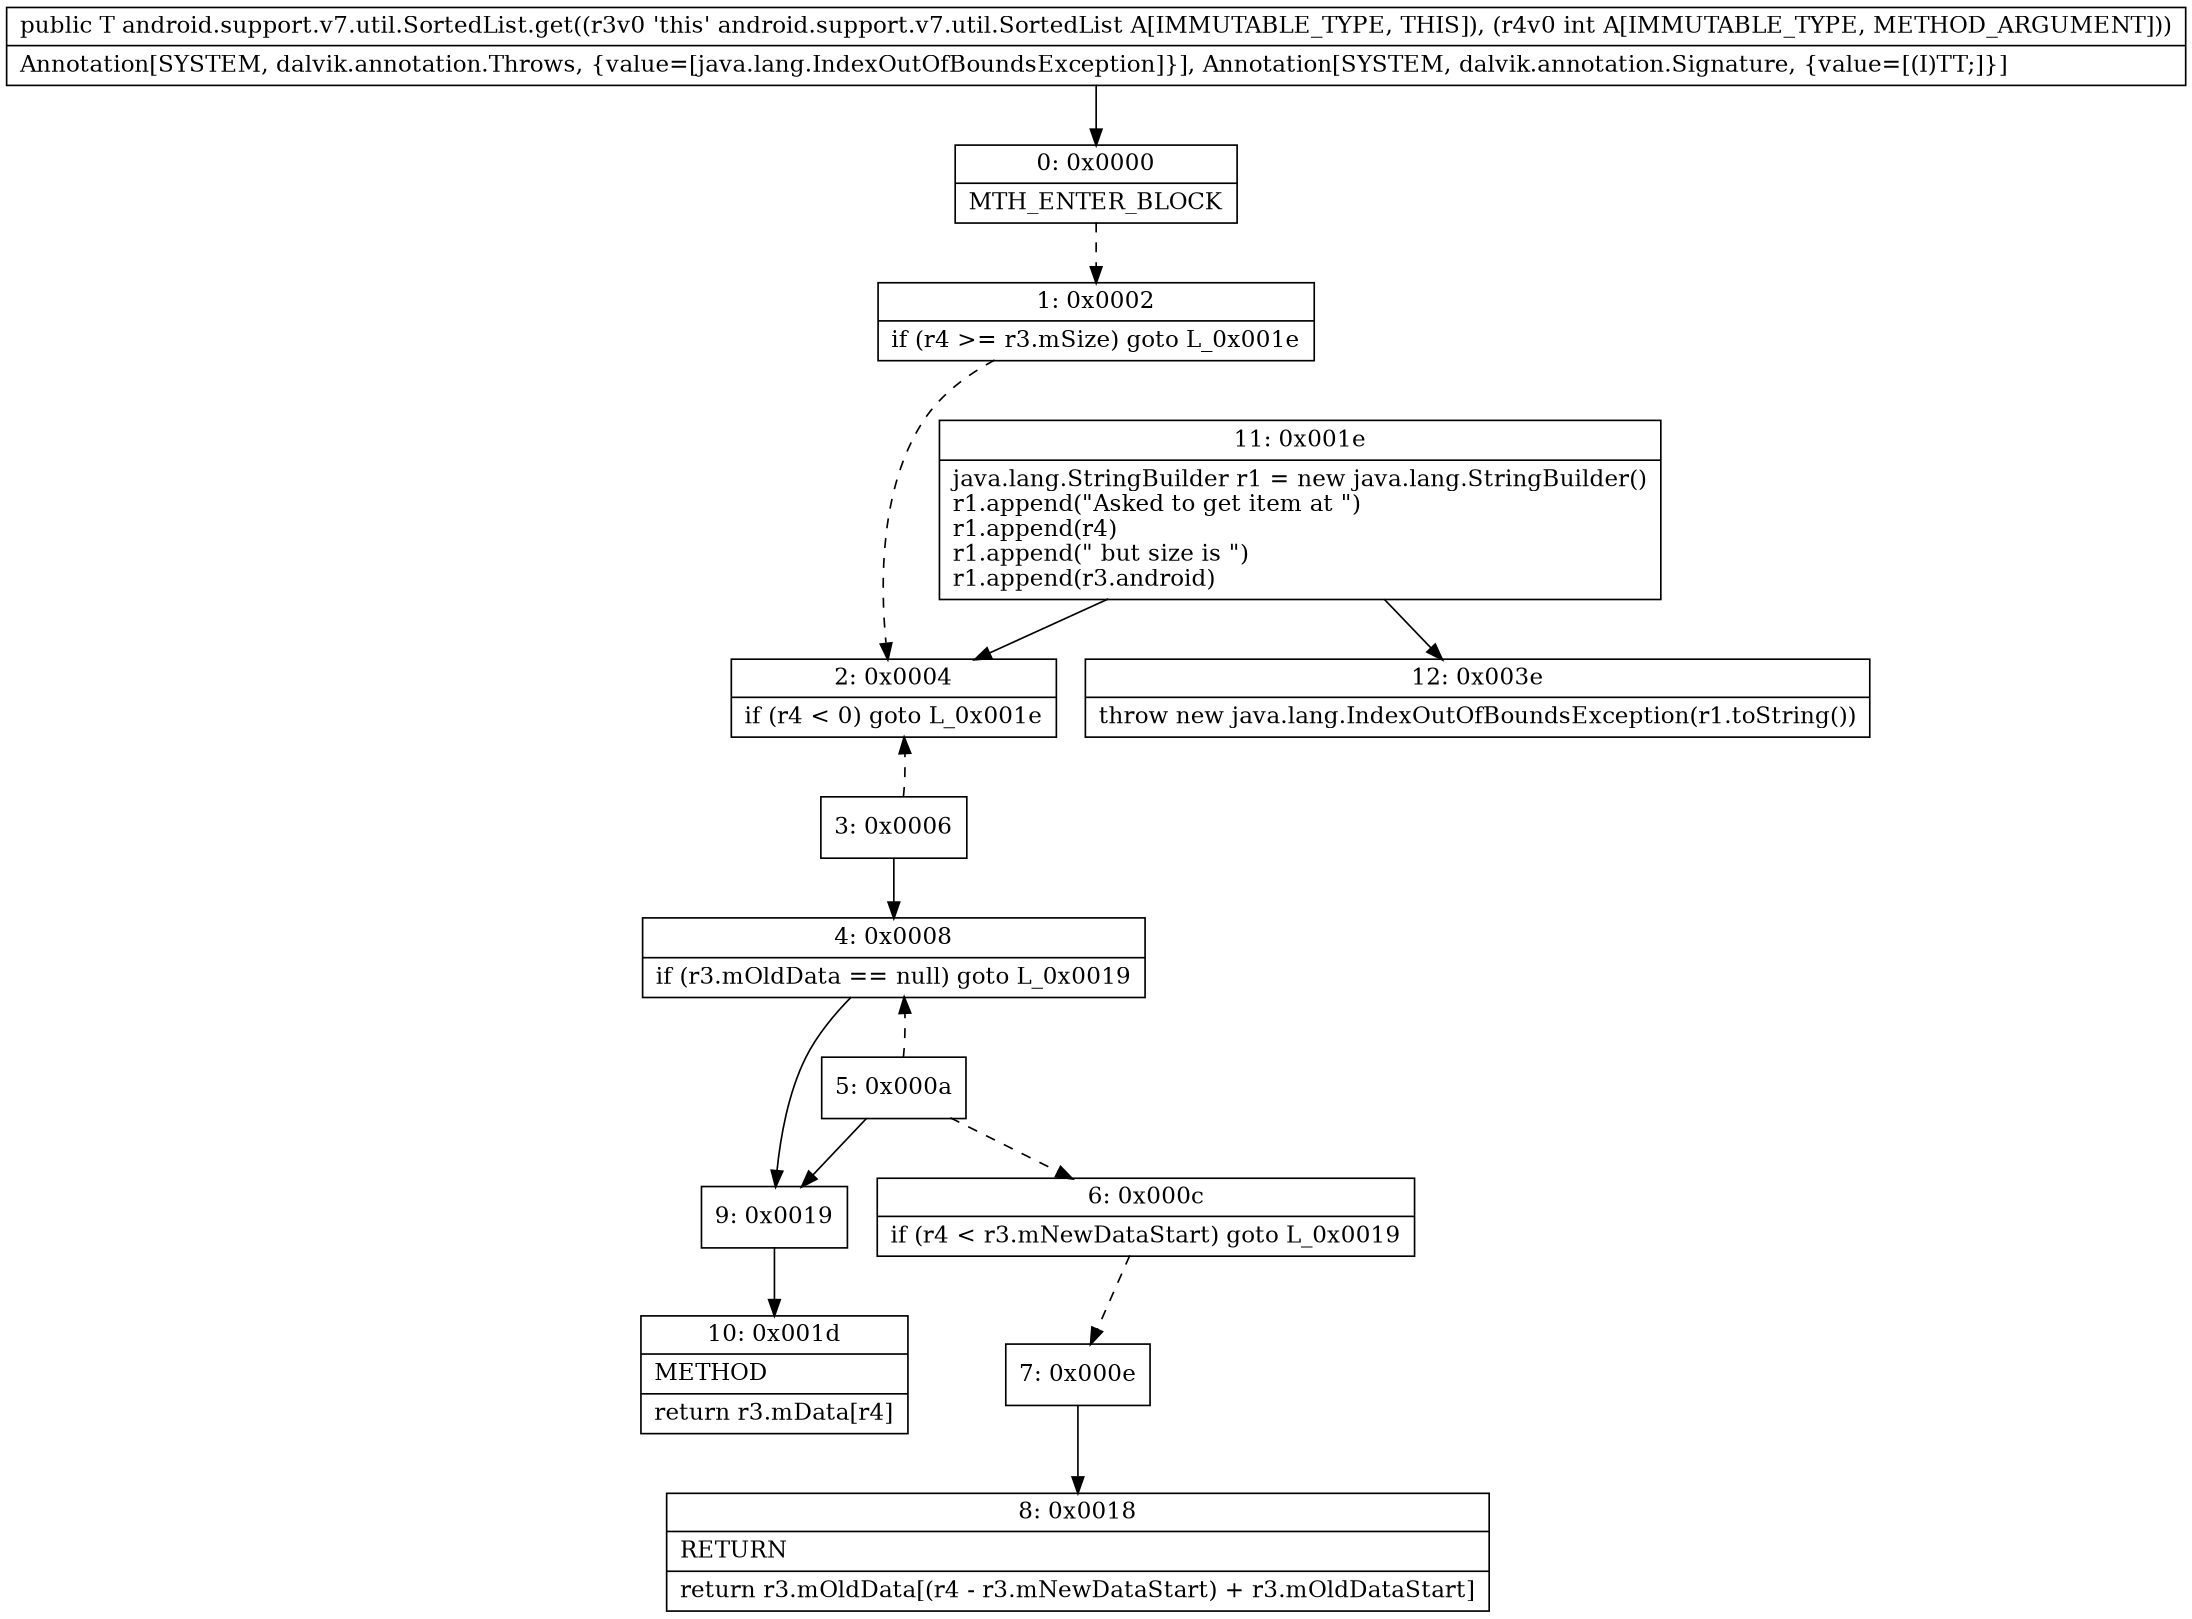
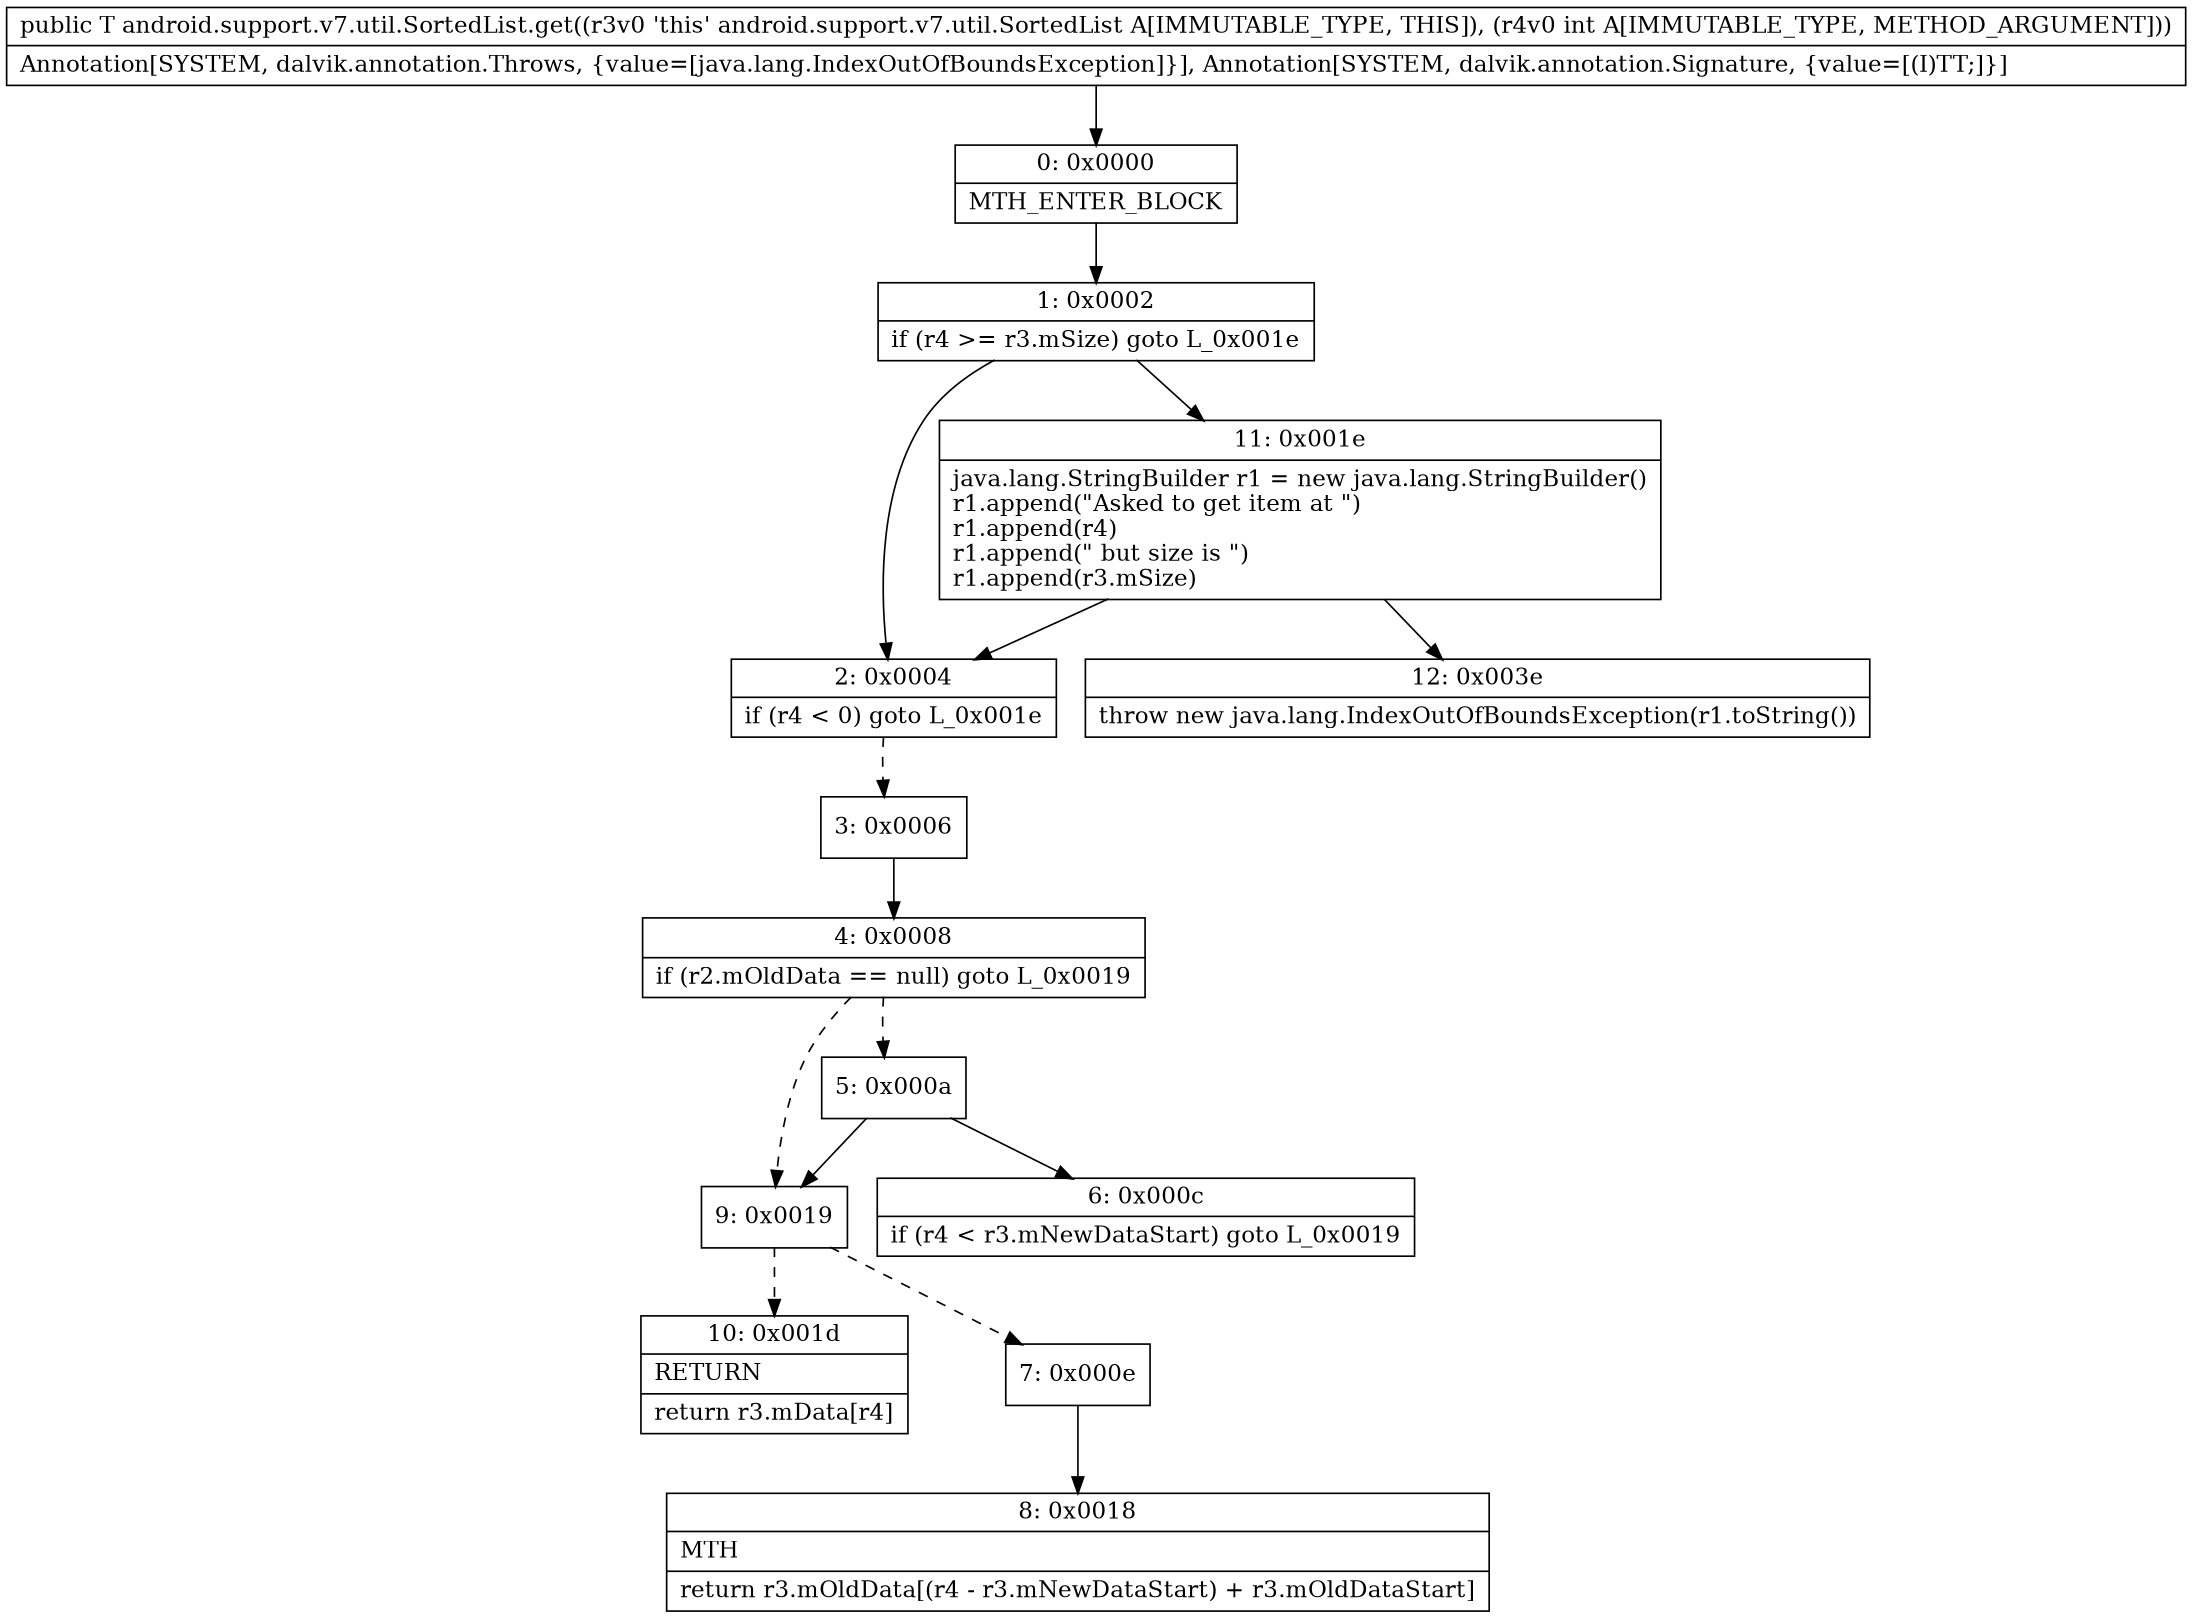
(1096, 245) -> (1096, 245)
none -> (1164, 385)
(897, 482) -> (897, 482)
(1085, 579) -> (1075, 579)
(905, 775) -> (883, 759)
(894, 977) -> (894, 977)
(905, 1036) -> (883, 1019)
(798, 1076) -> (798, 1076)
(1004, 1145) -> (1004, 1145)
(774, 1273) -> (774, 1273)
(1114, 1292) -> (918, 1292)
(711, 1373) -> (708, 1373)
(734, 1551) -> (710, 1551)
